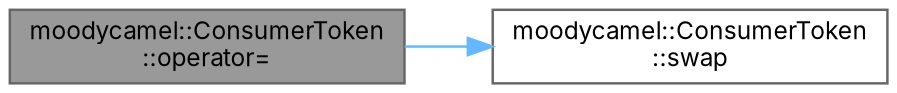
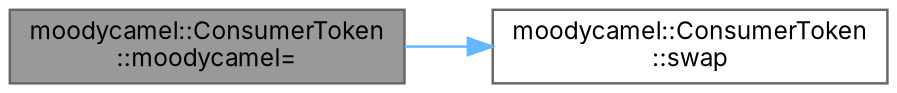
(207, 47) -> (207, 47)
